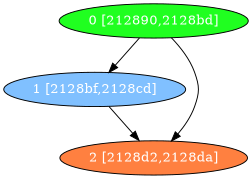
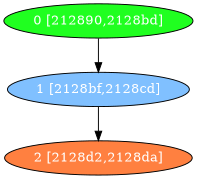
(198, 85) -> none
